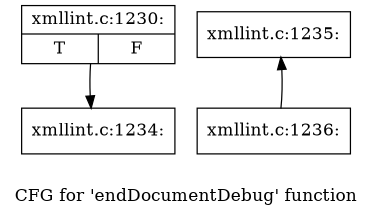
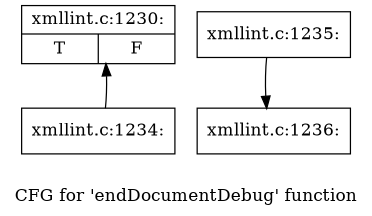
(90, 80) -> (106, 92)
(282, 89) -> (266, 77)
